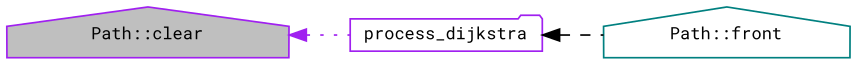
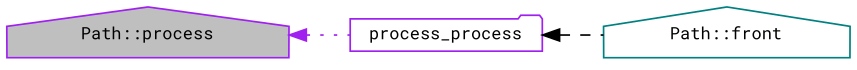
(148, 35) -> (148, 35)
(446, 35) -> (446, 35)
